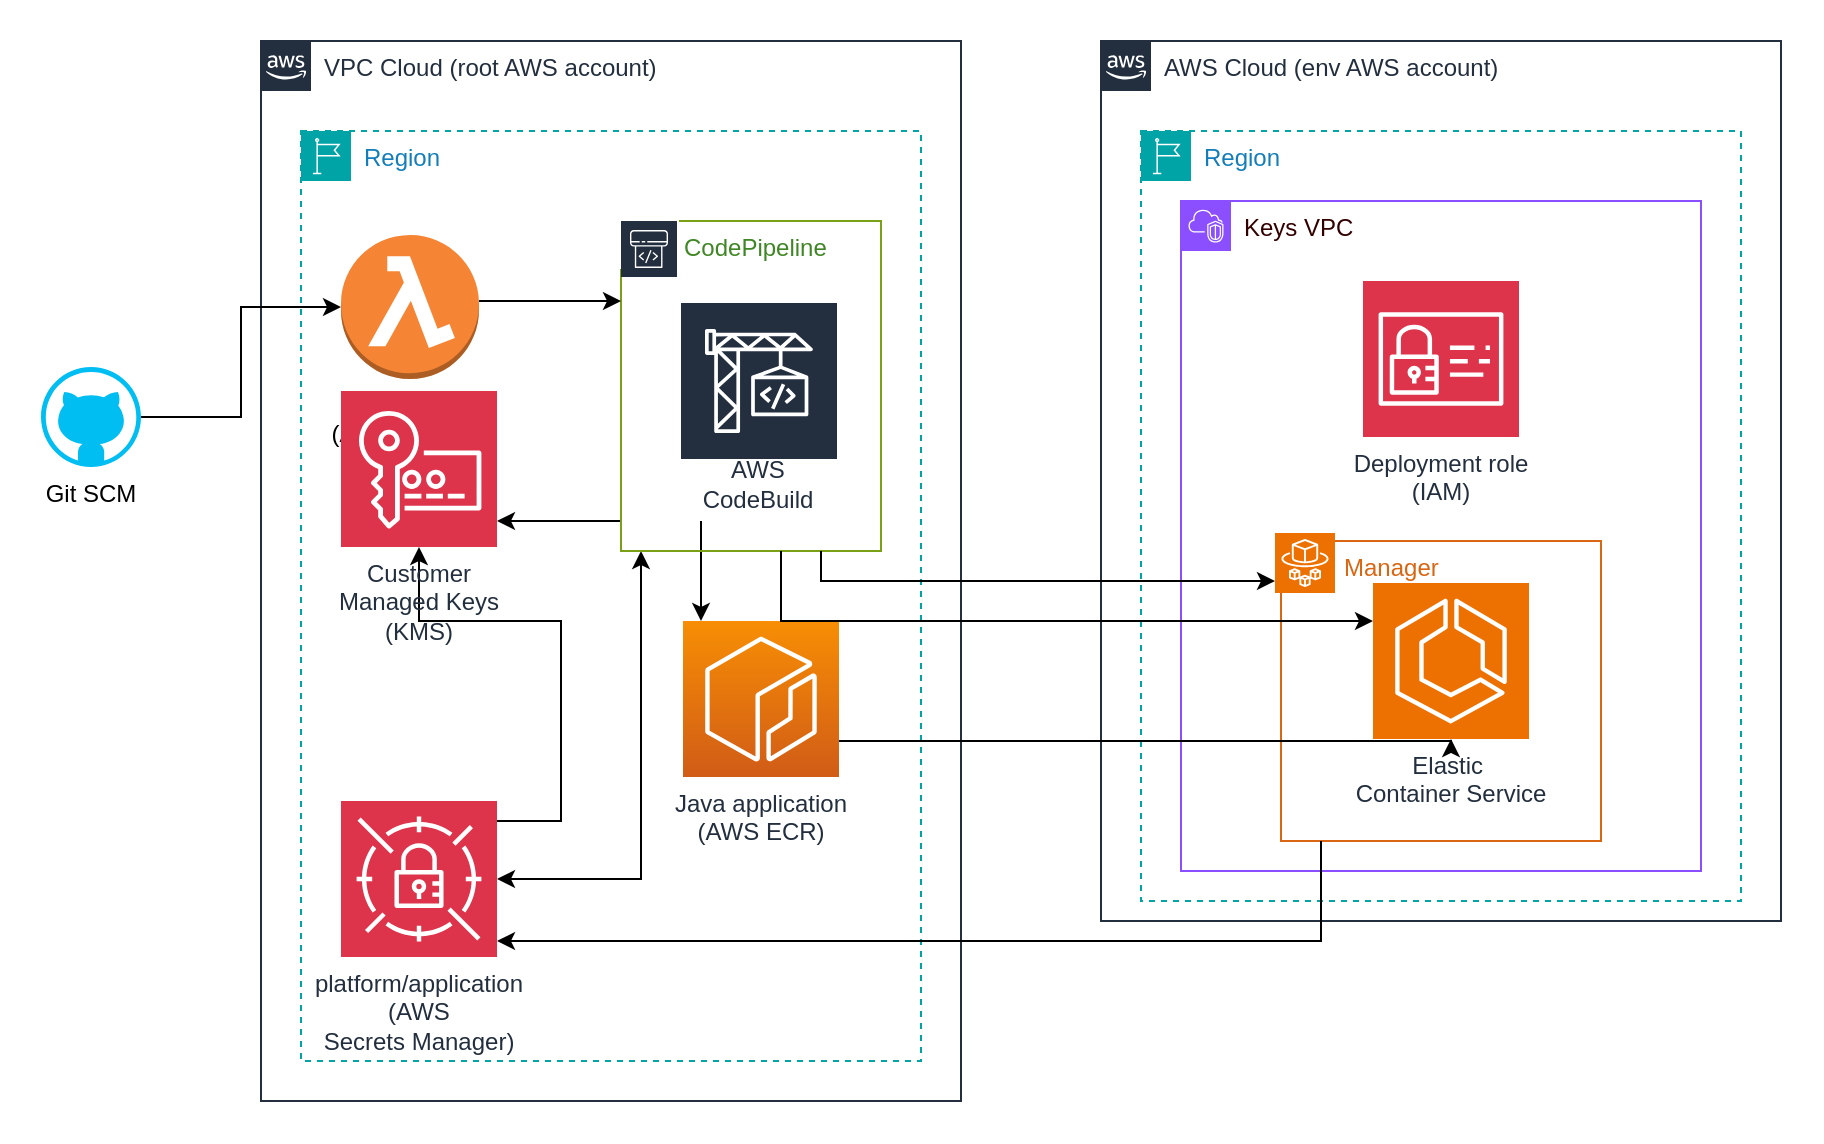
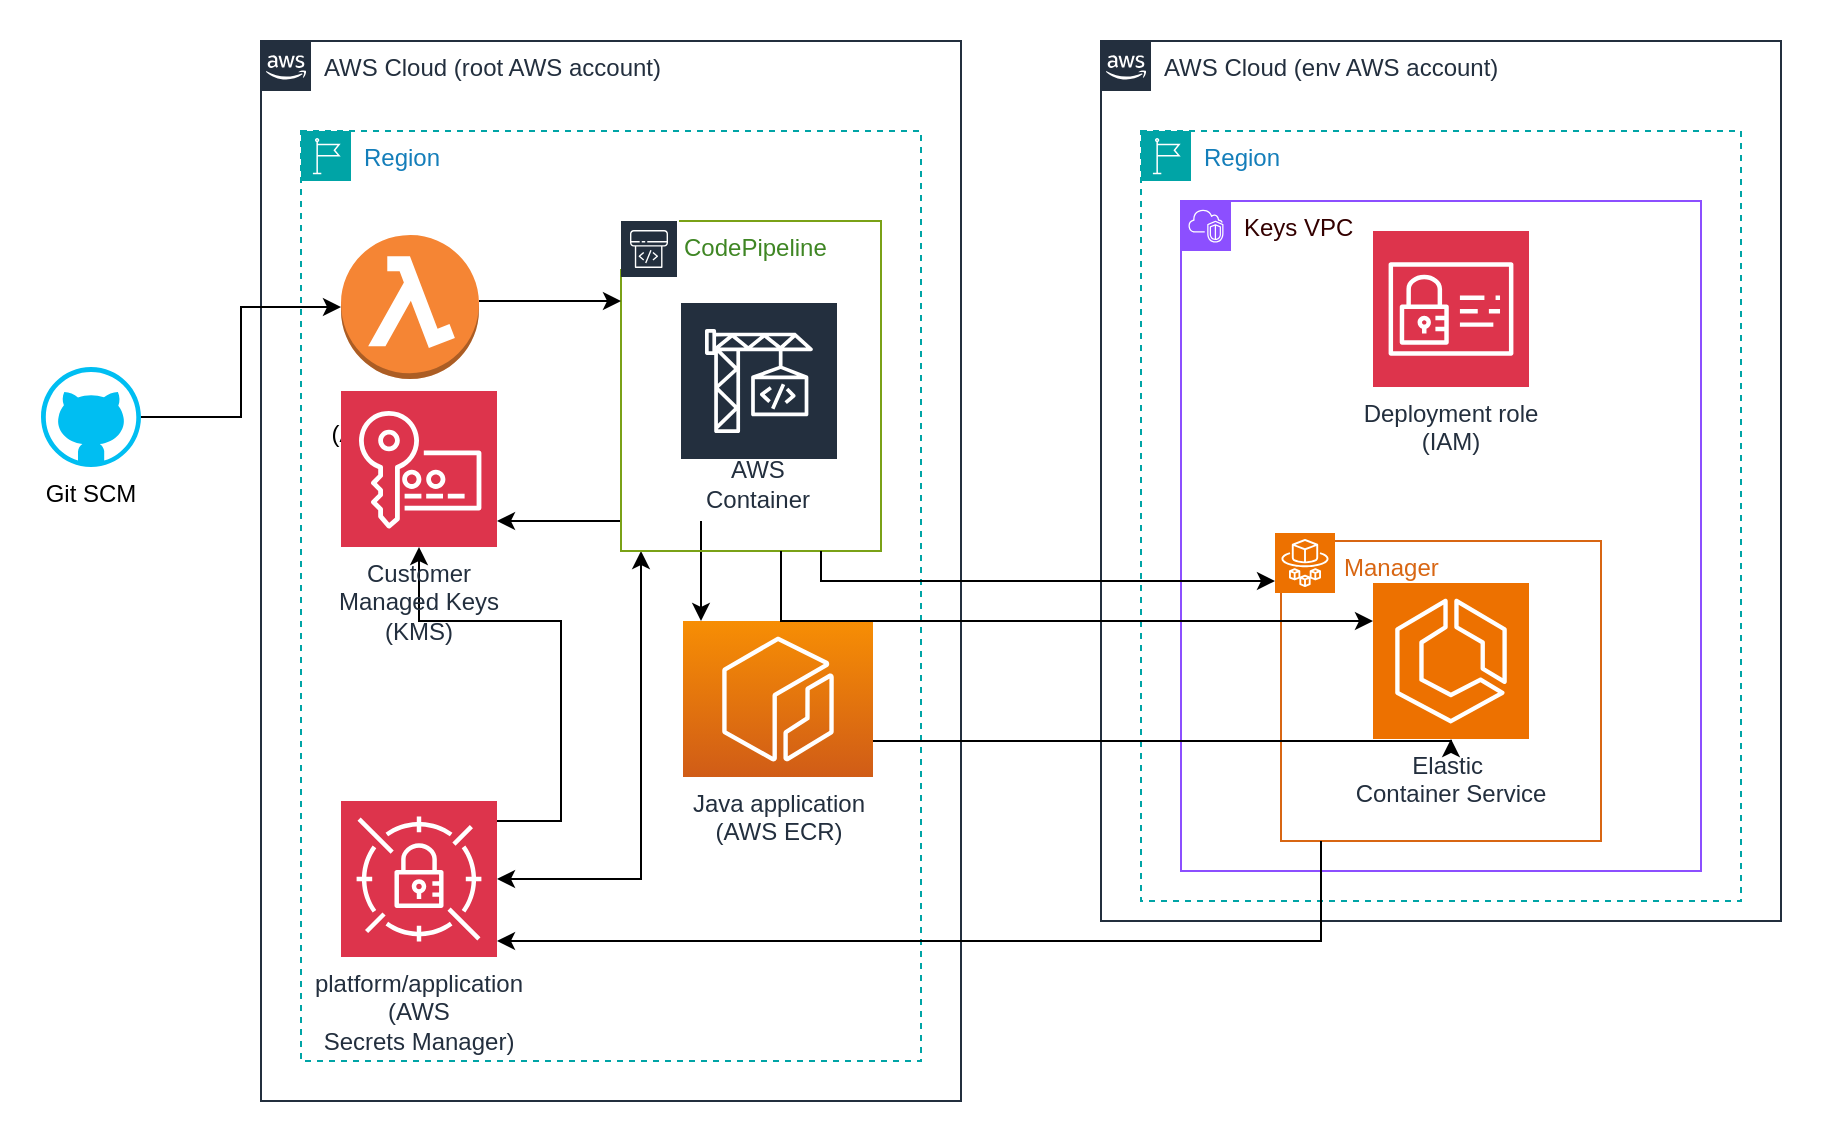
(498, 69) -> (498, 69)
(1441, 359) -> (1451, 309)
(759, 484) -> (759, 484)
(761, 699) -> (778, 699)
